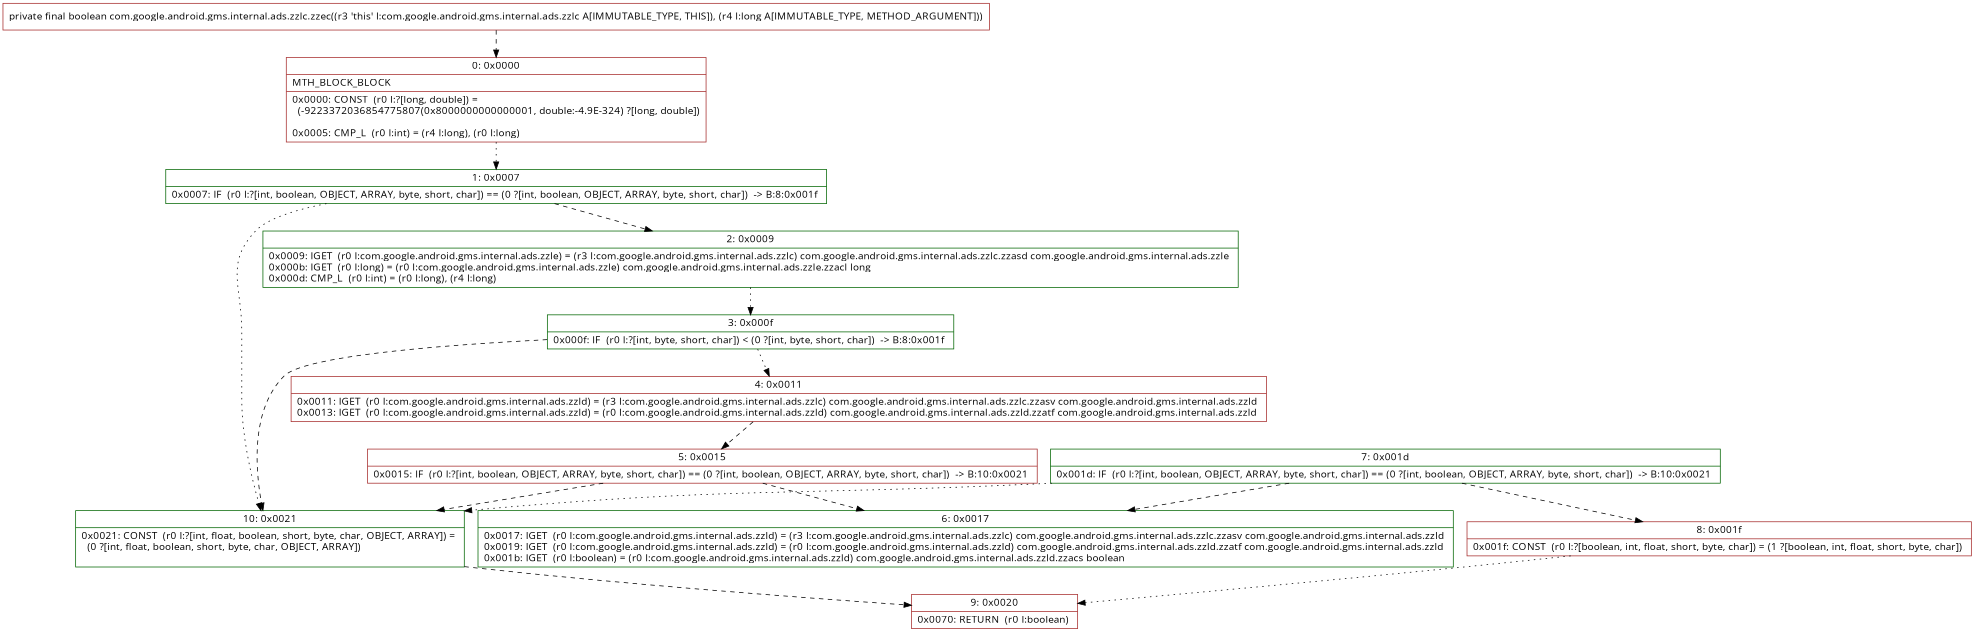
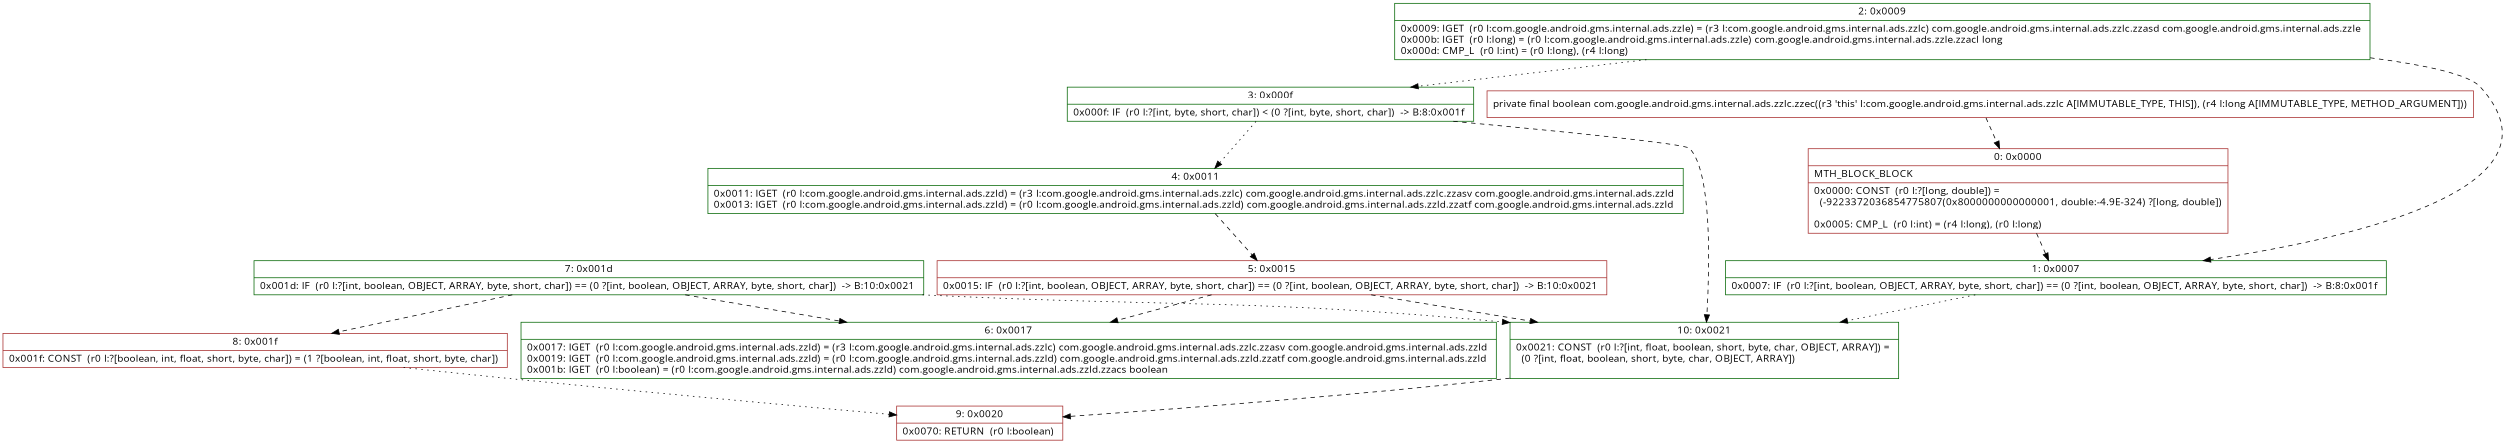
(496, 152) -> (2041, 244)
(600, 216) -> (2450, 194)
(779, 399) -> (1196, 191)
